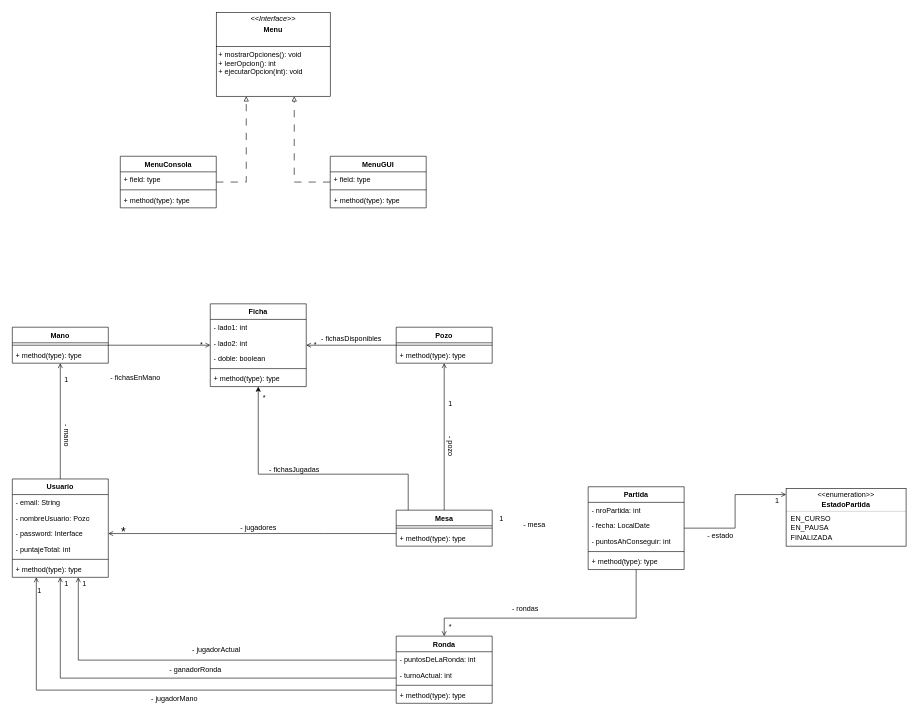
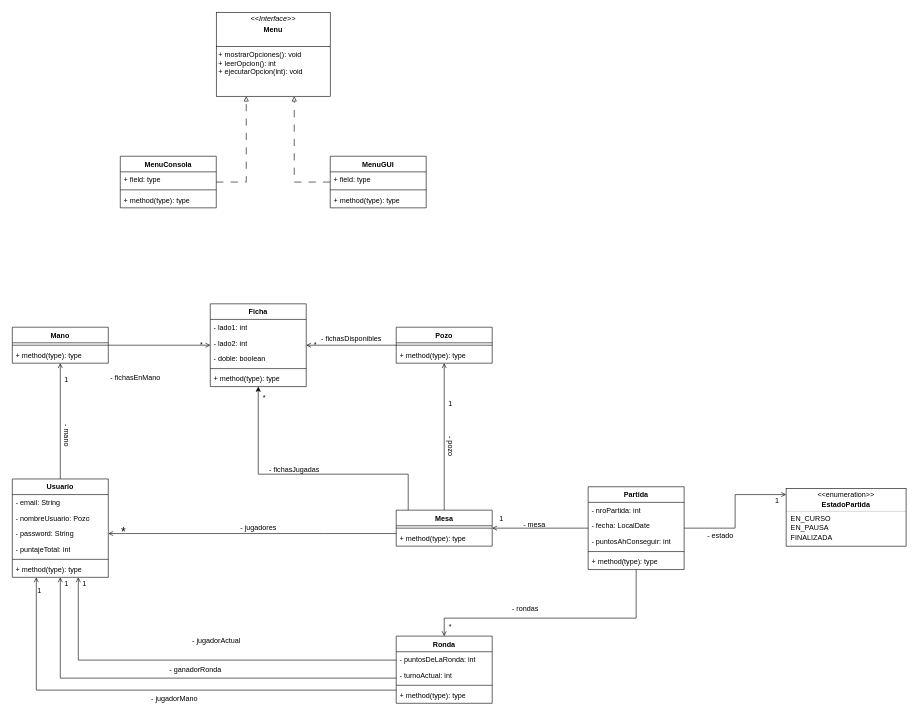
none -> (540, 528)
(55, 534) -> (48, 534)
(216, 650) -> (216, 641)
